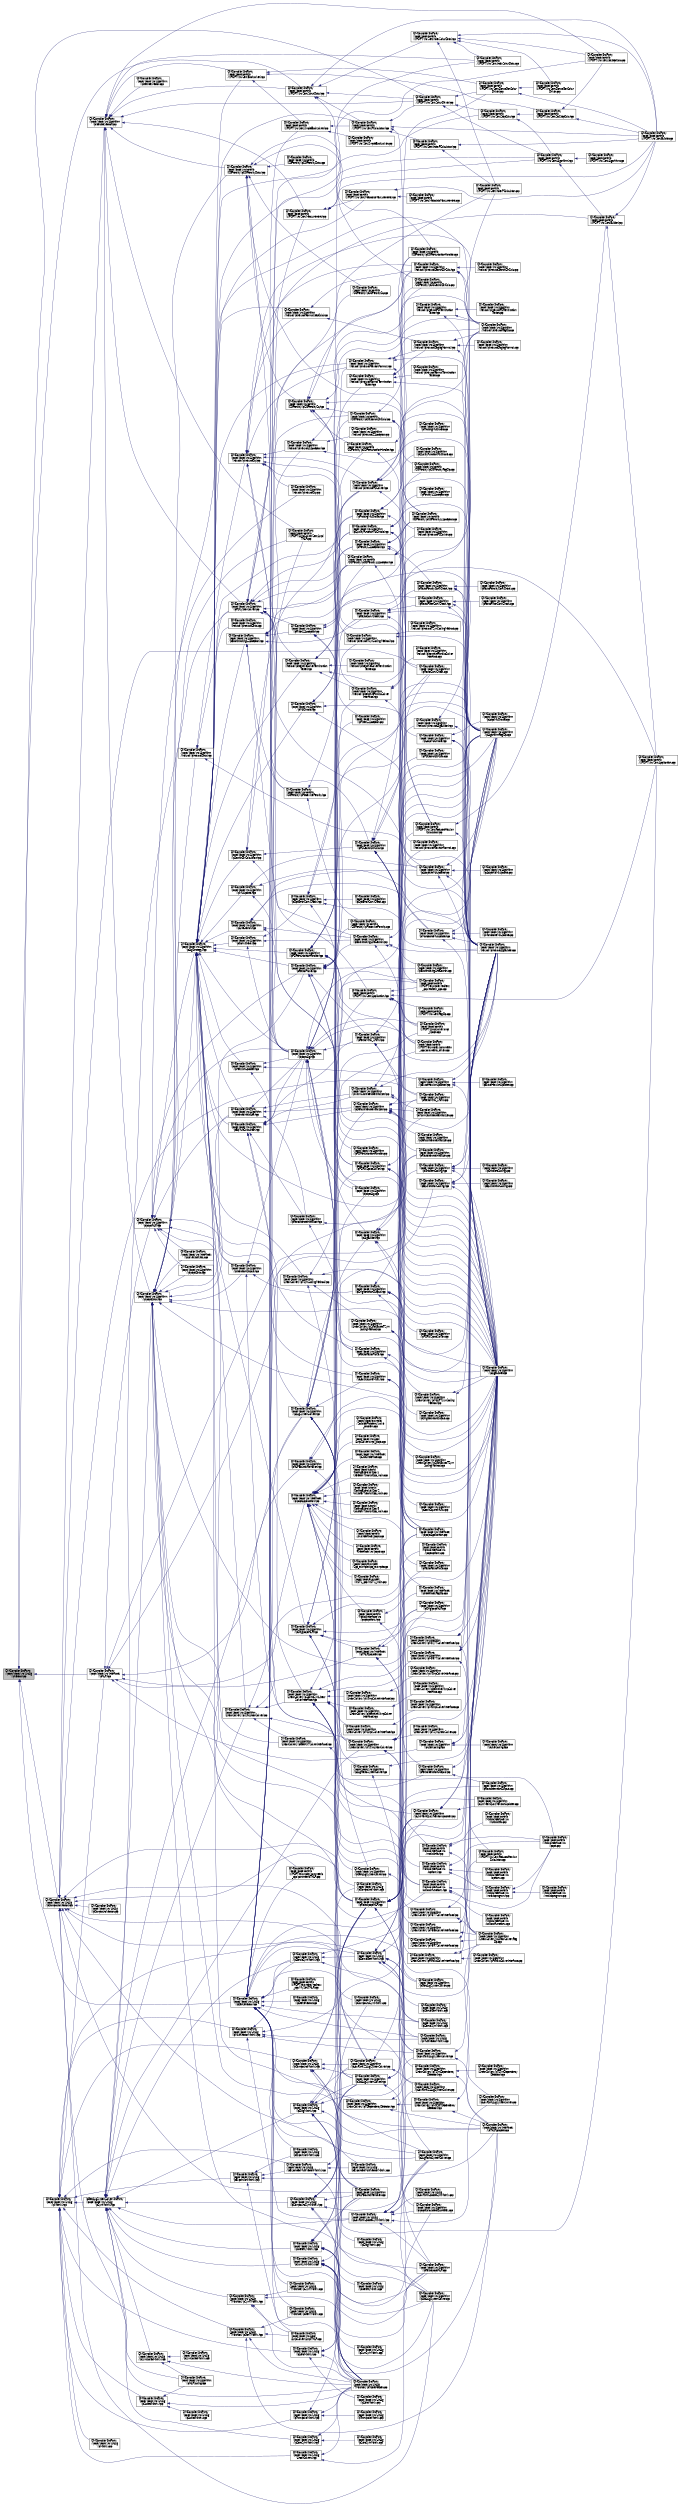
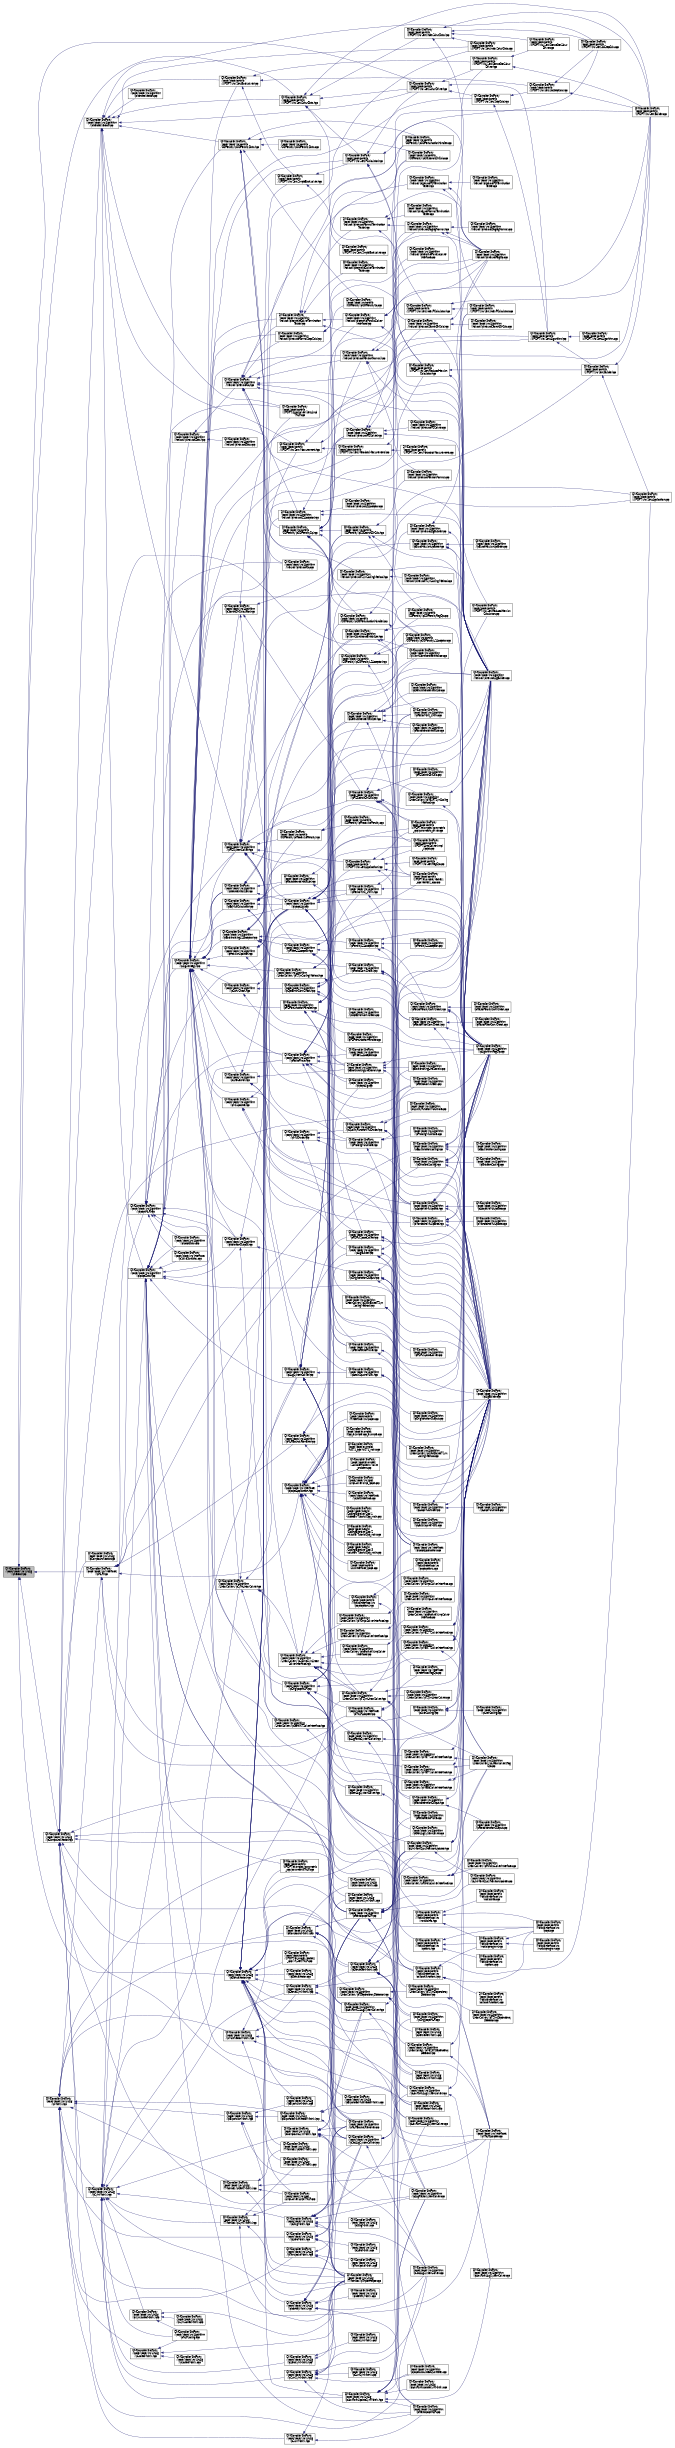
(105, 2203) -> (101, 2192)
(105, 2444) -> none
(306, 2456) -> (300, 2439)
